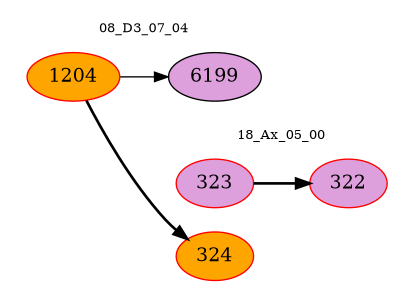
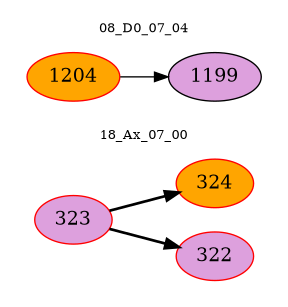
(144, 29) -> (144, 29)
(215, 77) -> (215, 77)
(282, 136) -> (144, 136)
(126, 169) -> (137, 203)
